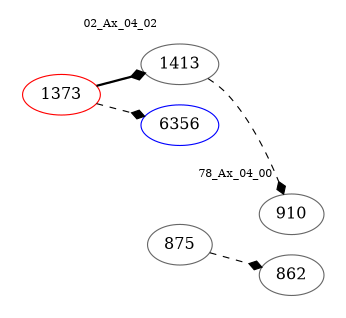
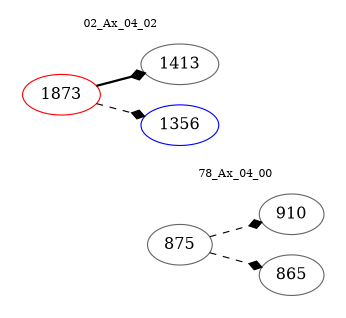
(61, 95) -> (61, 95)
(180, 125) -> (180, 125)
(250, 125) -> (229, 231)
(292, 275) -> (292, 275)
